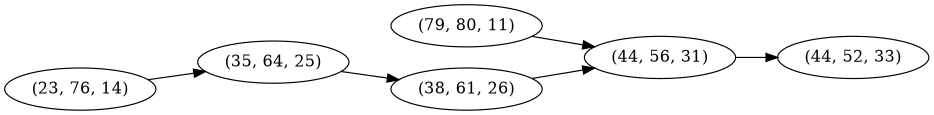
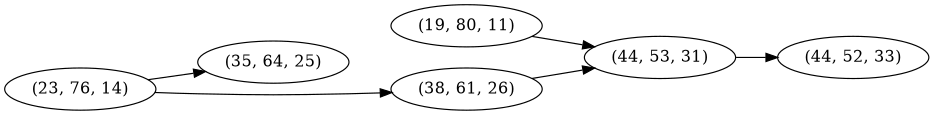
(467, 26) -> (467, 26)
(660, 57) -> (660, 57)
(364, 75) -> (267, 95)
